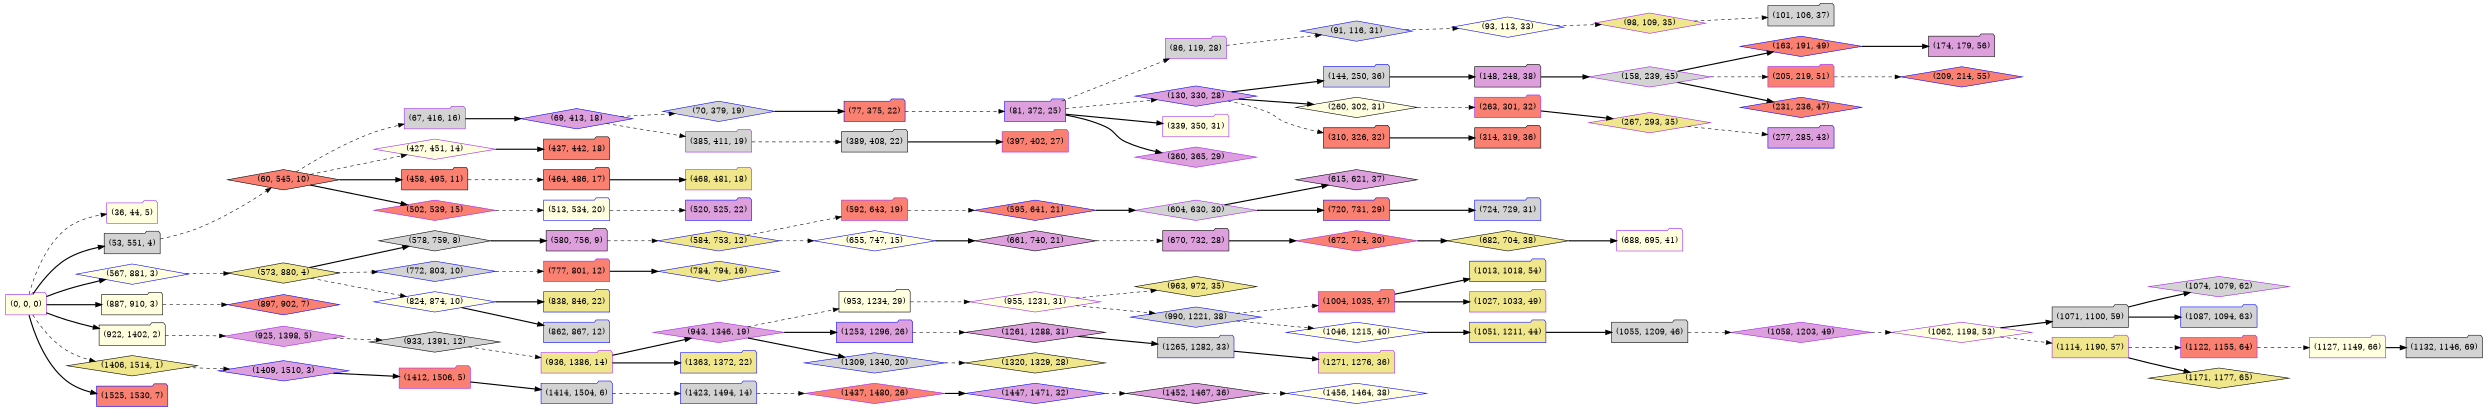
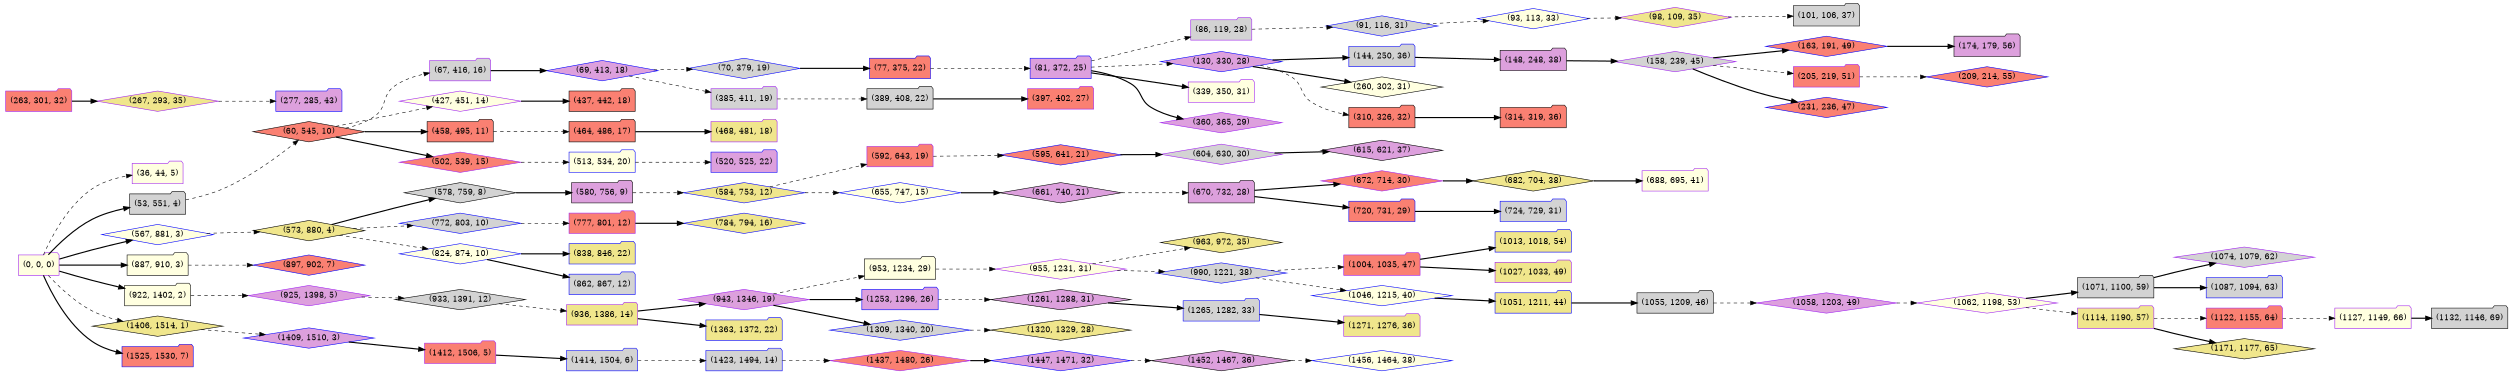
(1443, 107) -> none
(1287, 210) -> (1299, 202)
